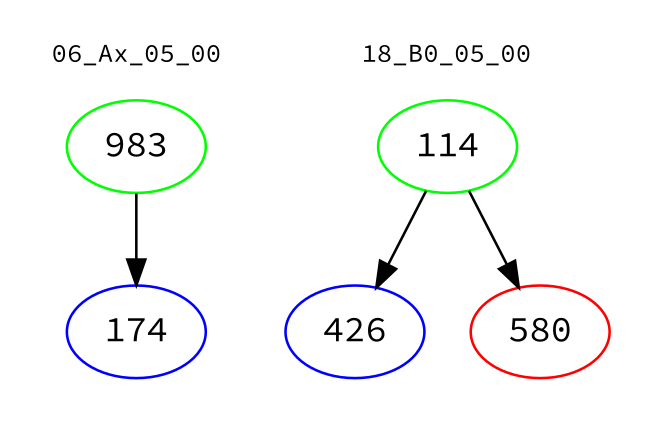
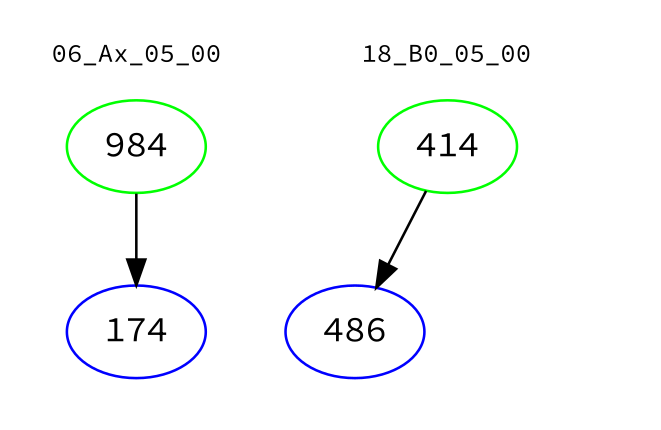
(136, 147) -> (136, 147)
(448, 147) -> (448, 147)
(355, 332) -> (355, 332)
(540, 332) -> none
